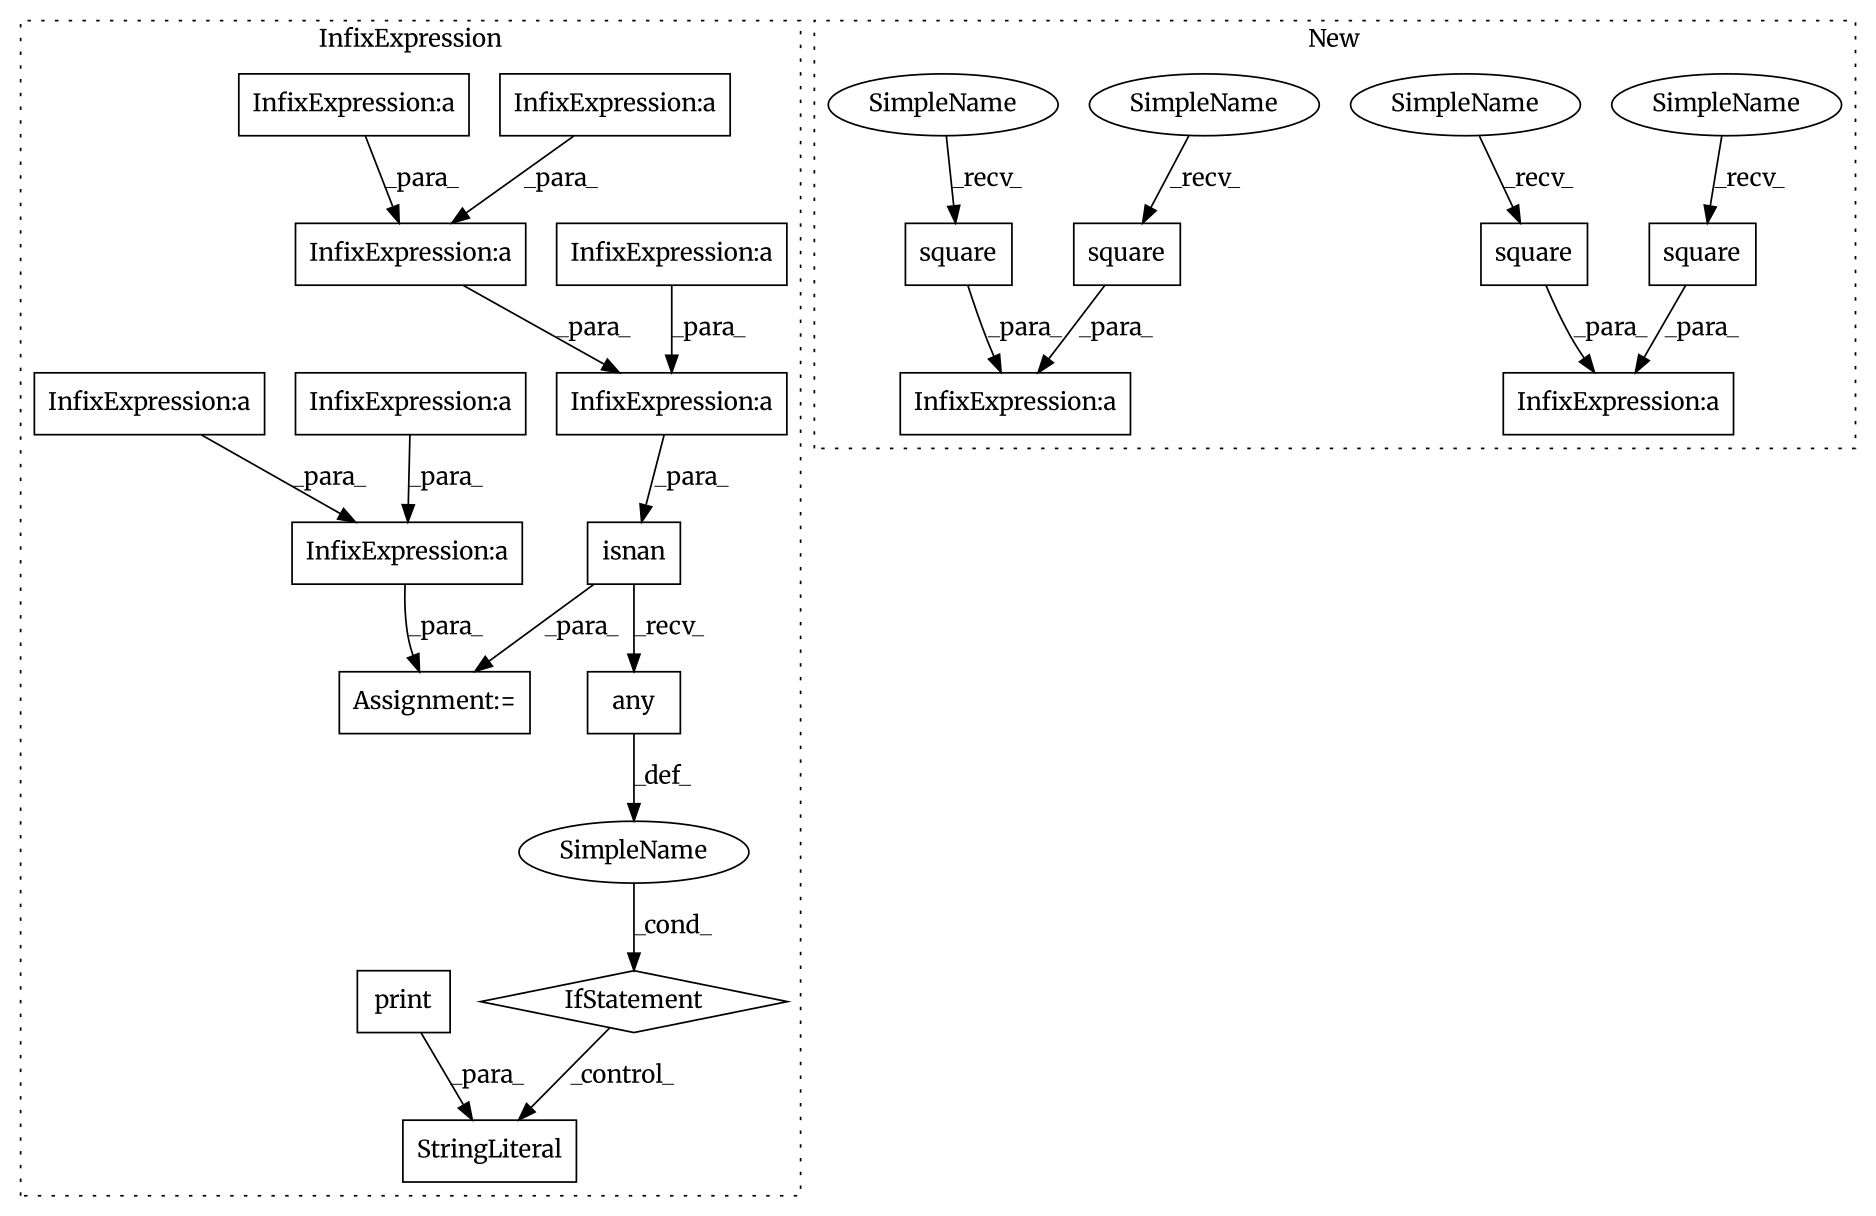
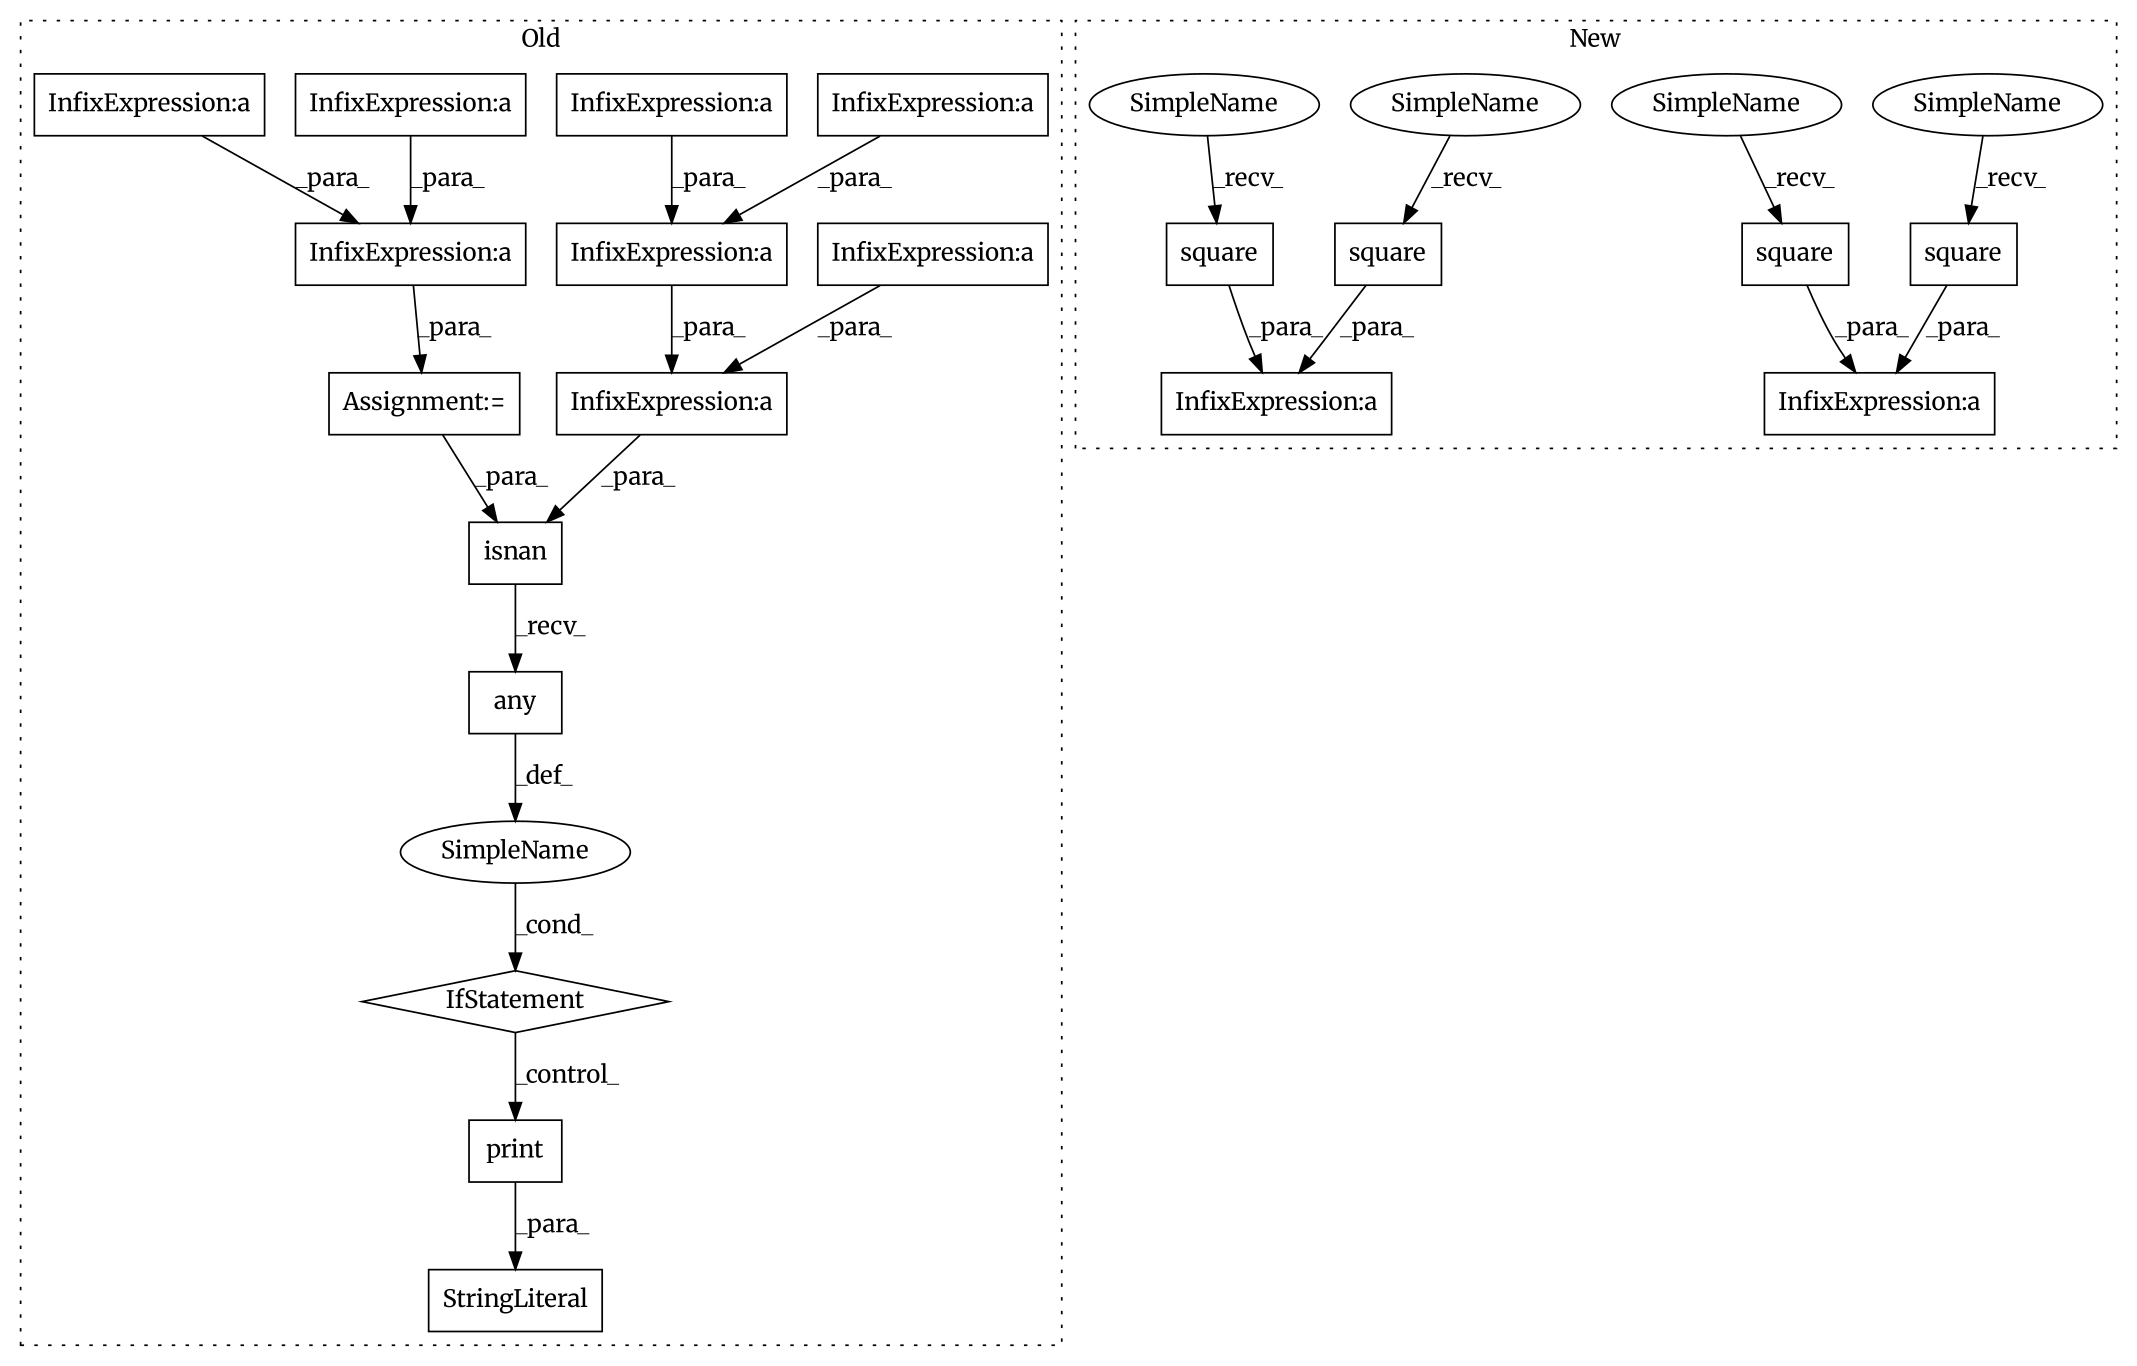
(411, 40) -> (541, 40)
(541, 623) -> (465, 471)
(570, 1068) -> (515, 1068)
